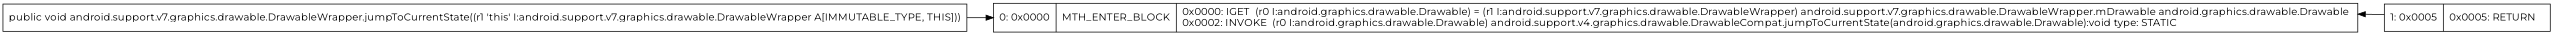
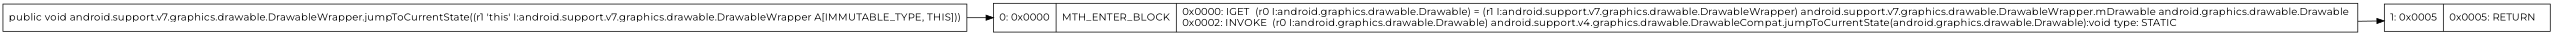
(2375, 14) -> (2367, 21)
